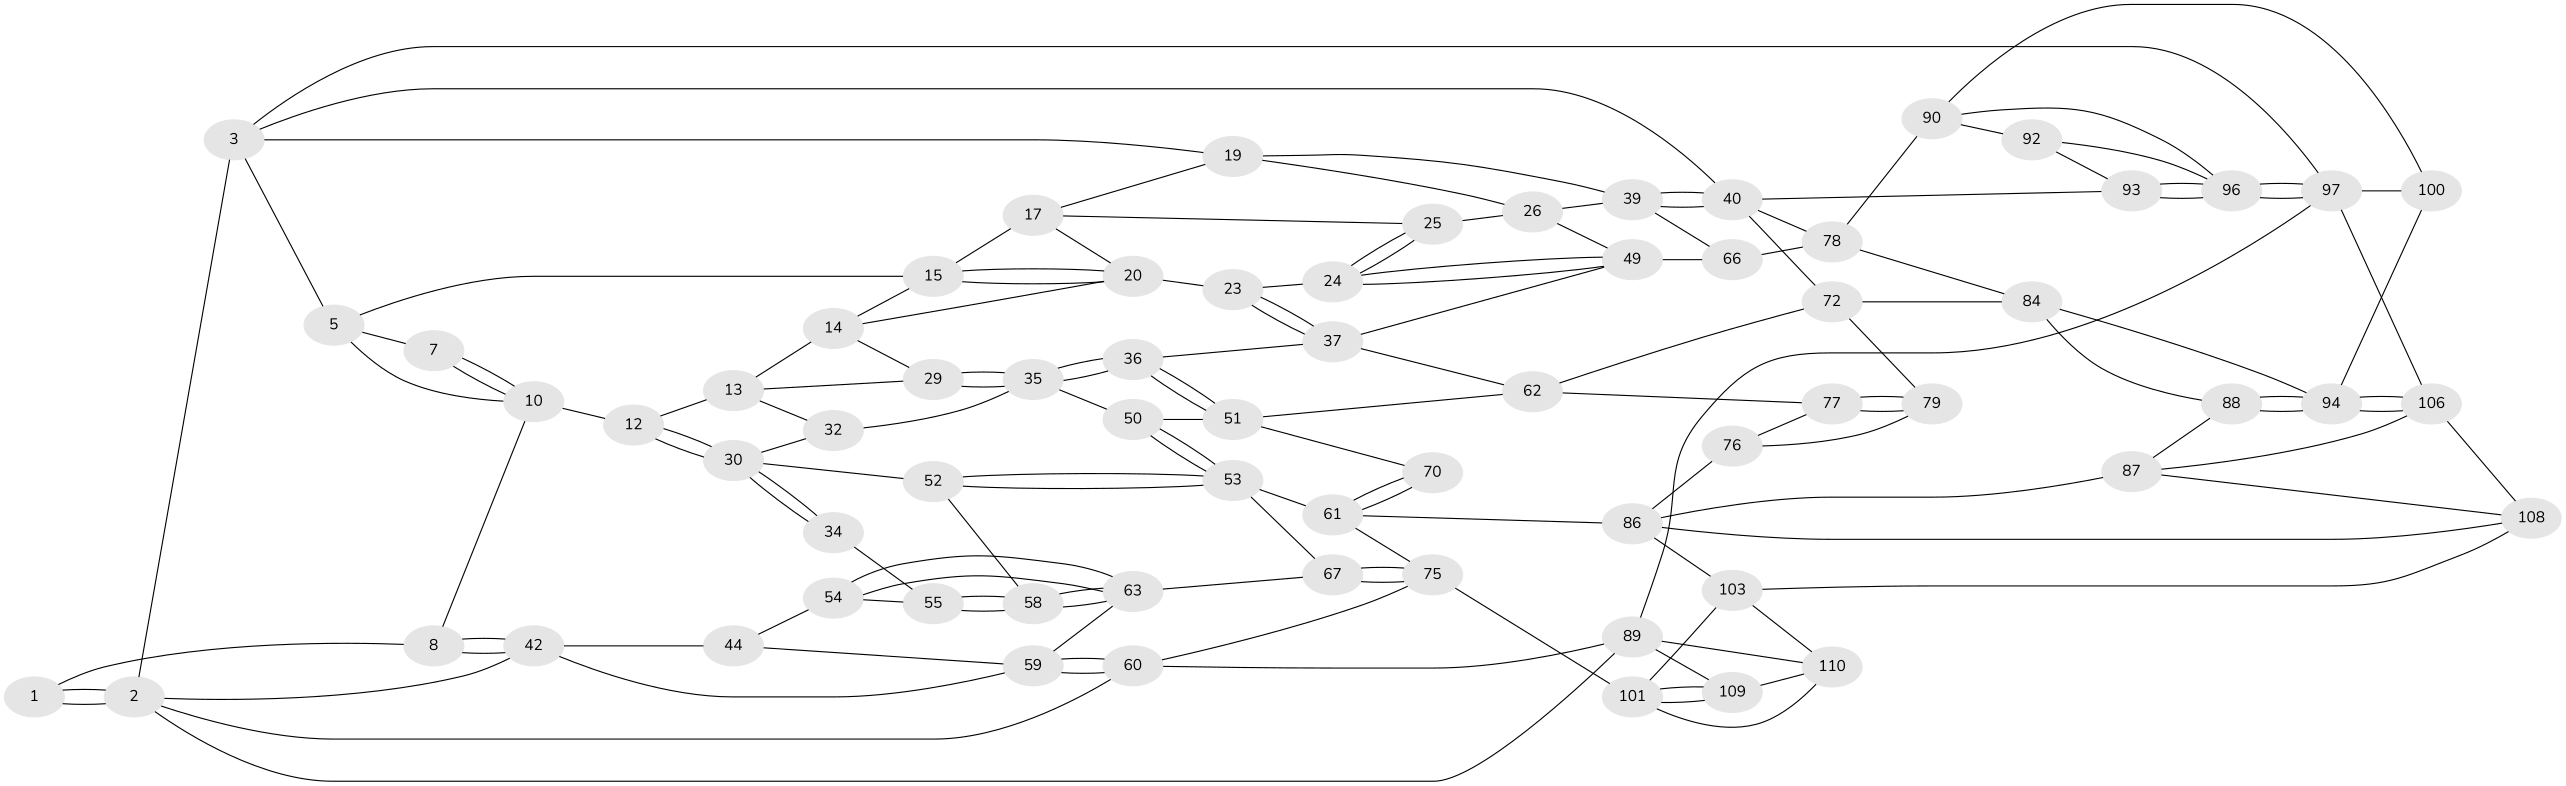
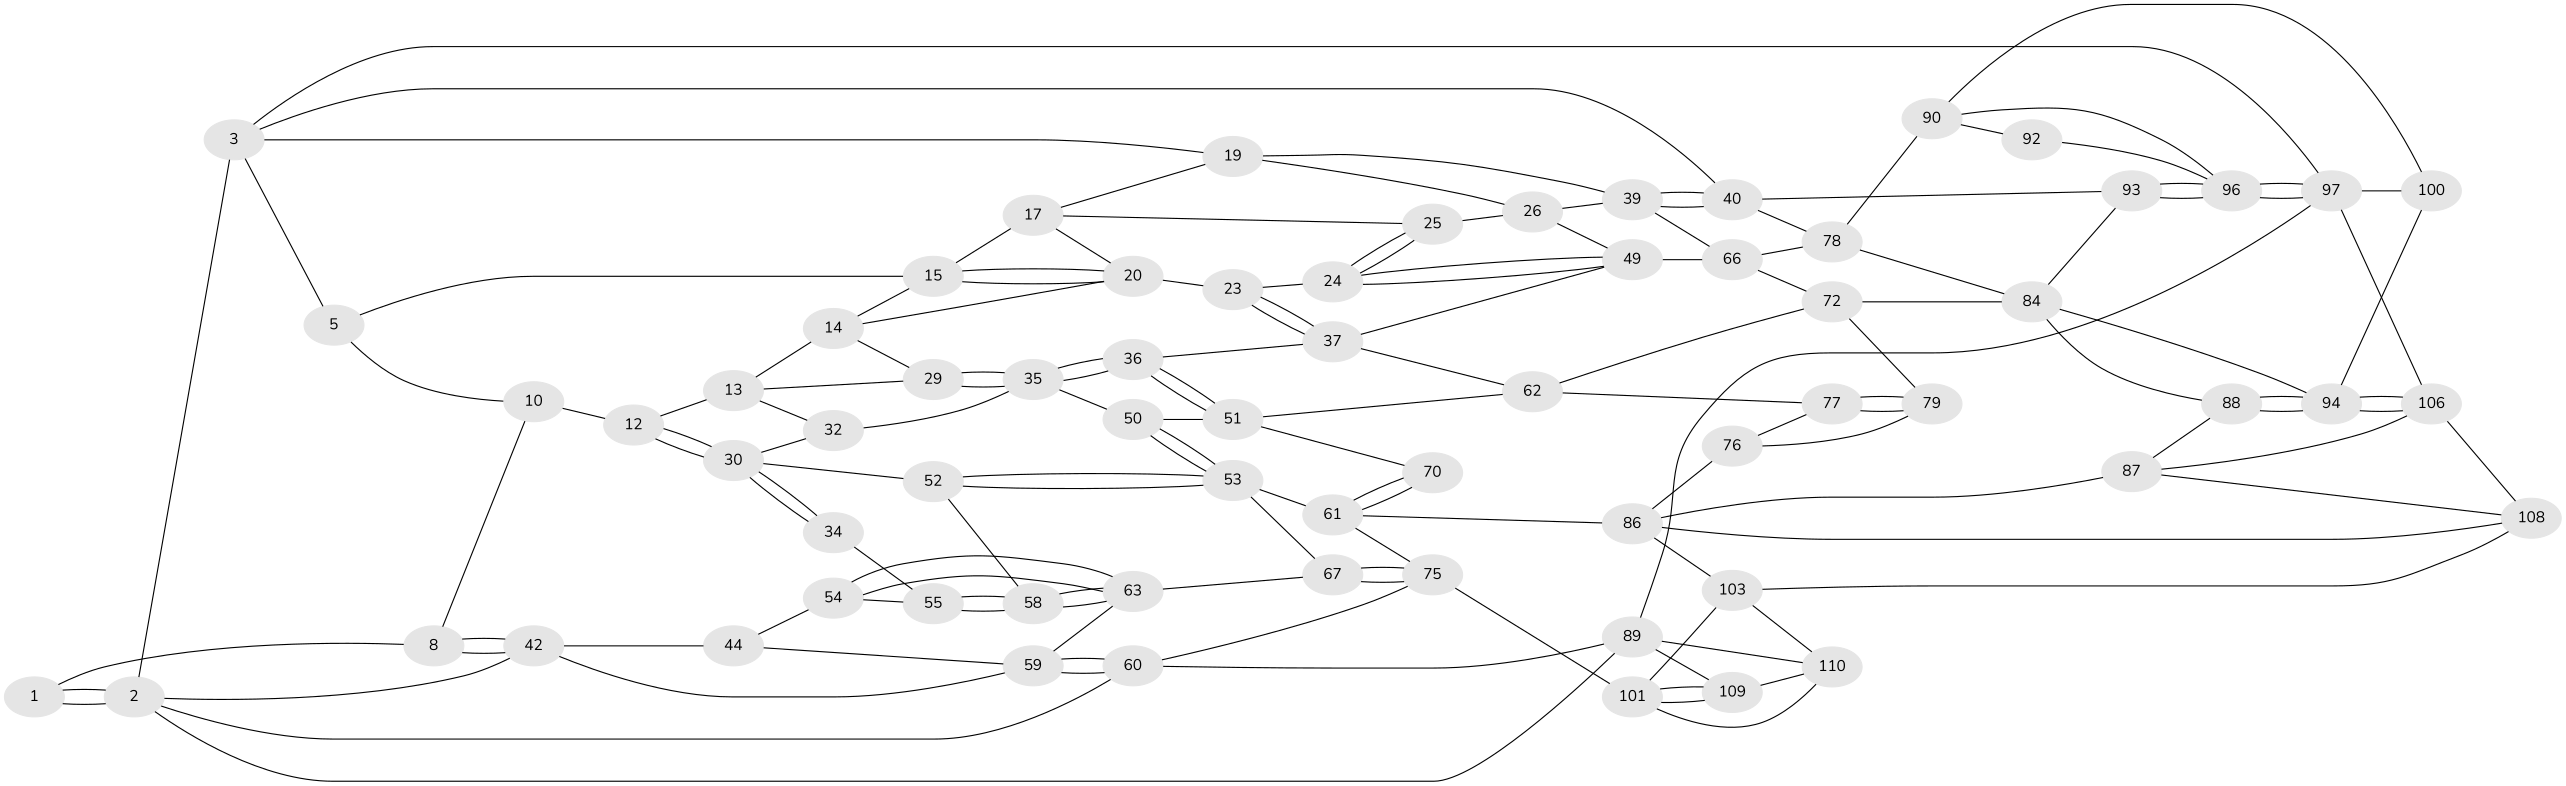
(2082, 165) -> (2082, 246)
(1776, 244) -> (1782, 281)
(434, 351) -> none
